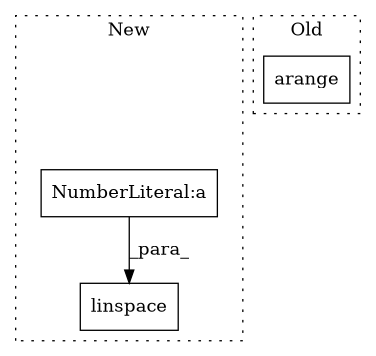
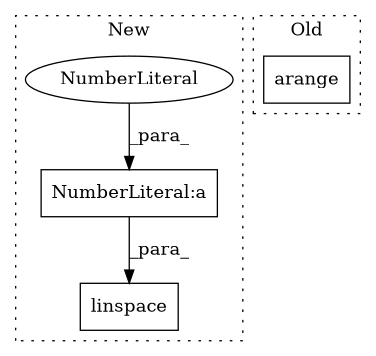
none -> (129, 80)
